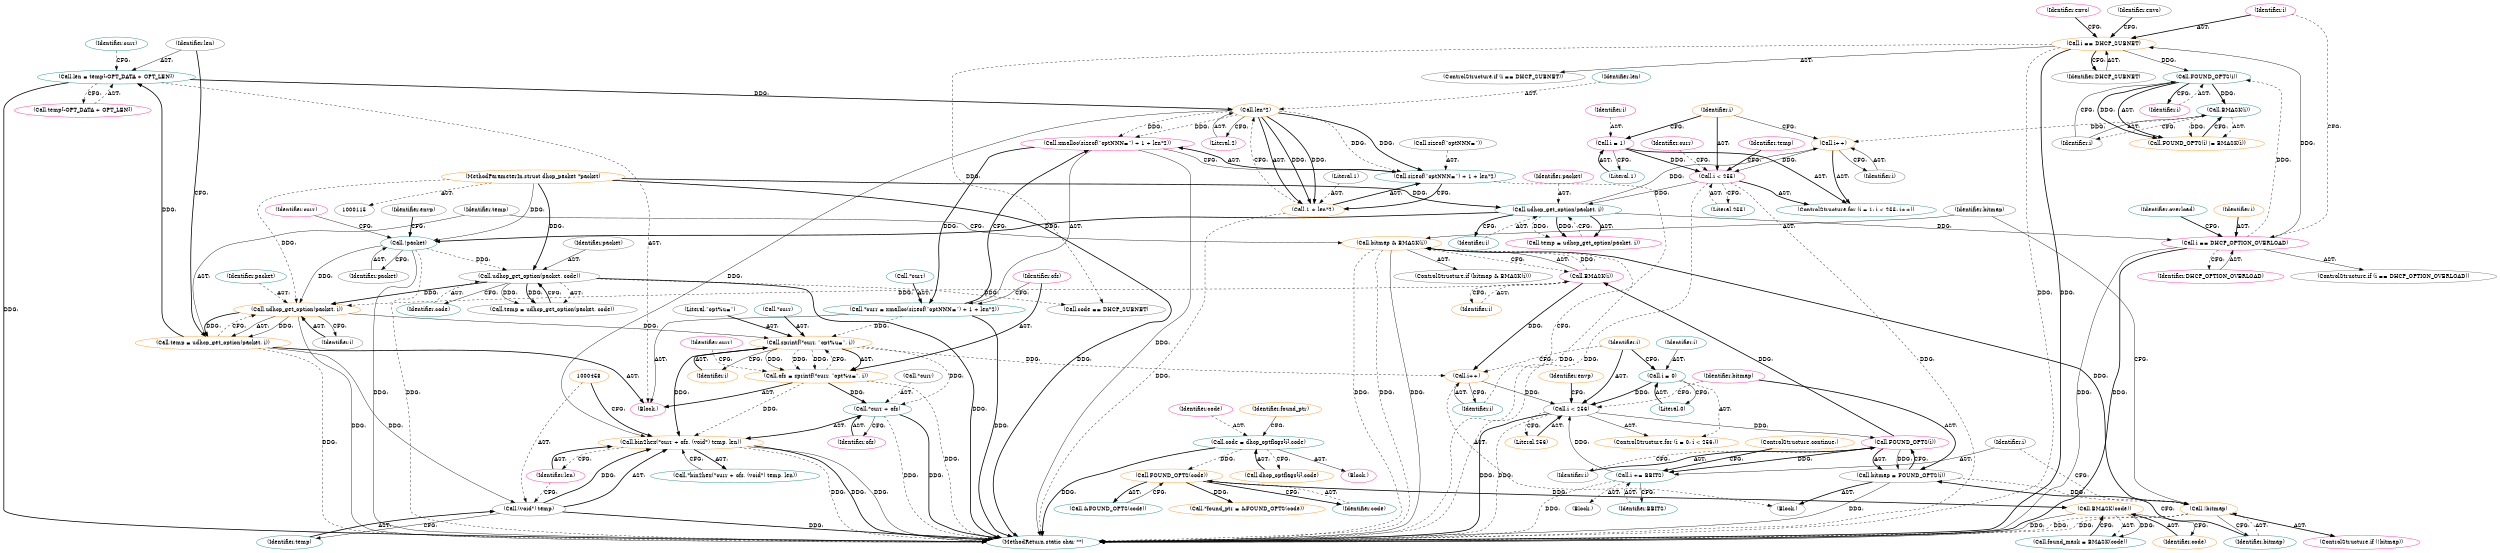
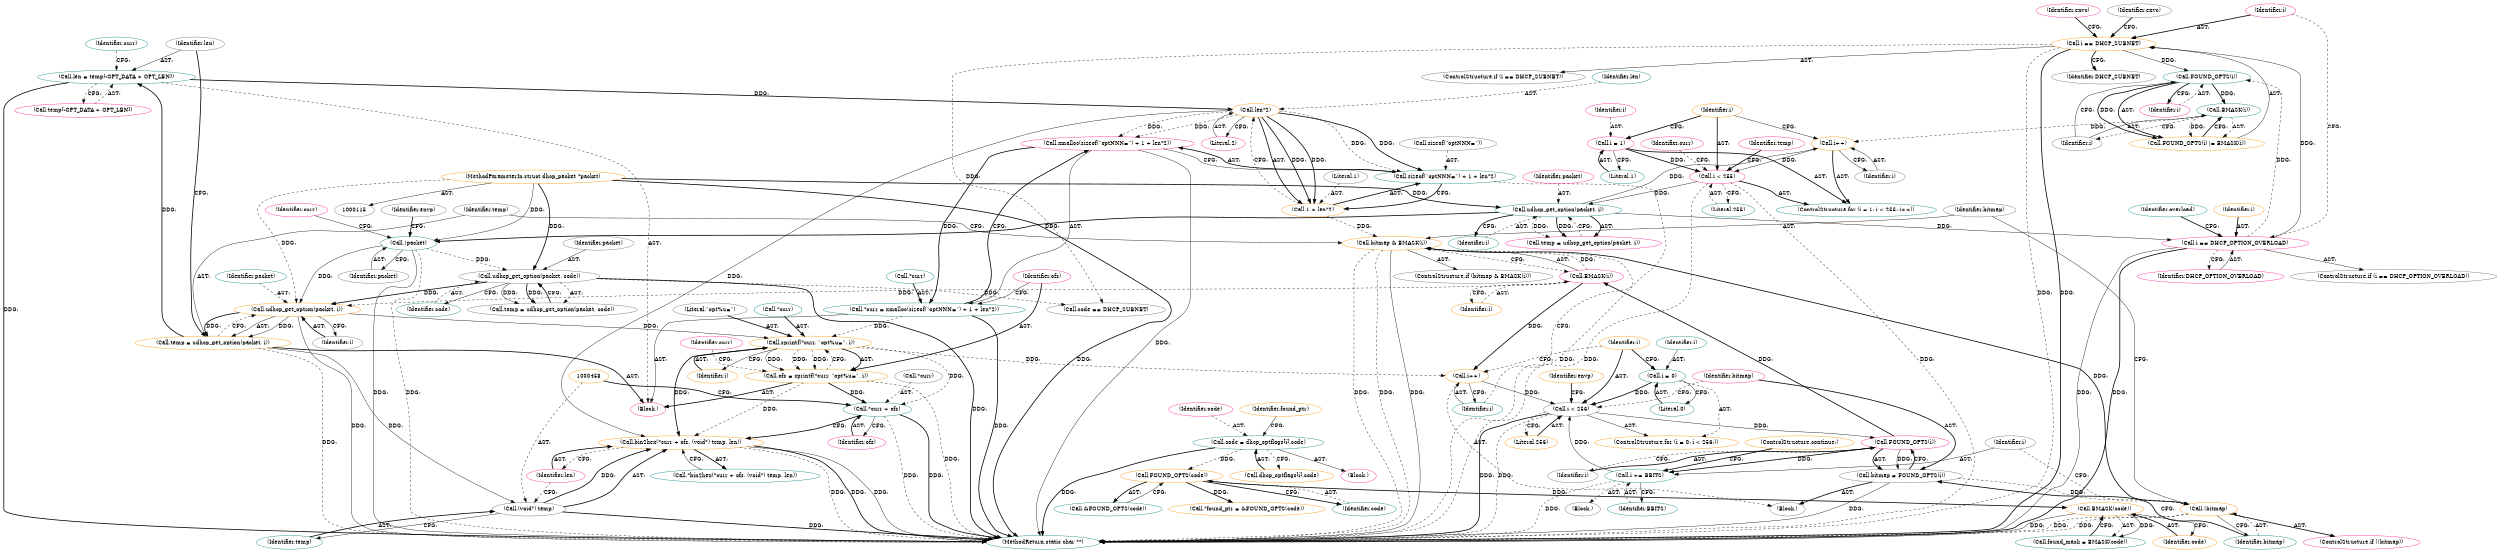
(2108, 63) -> (2248, 66)
(432, 193) -> (432, 193)
(1164, 360) -> (1350, 226)
(612, 417) -> (719, 396)
(841, 426) -> (841, 426)
